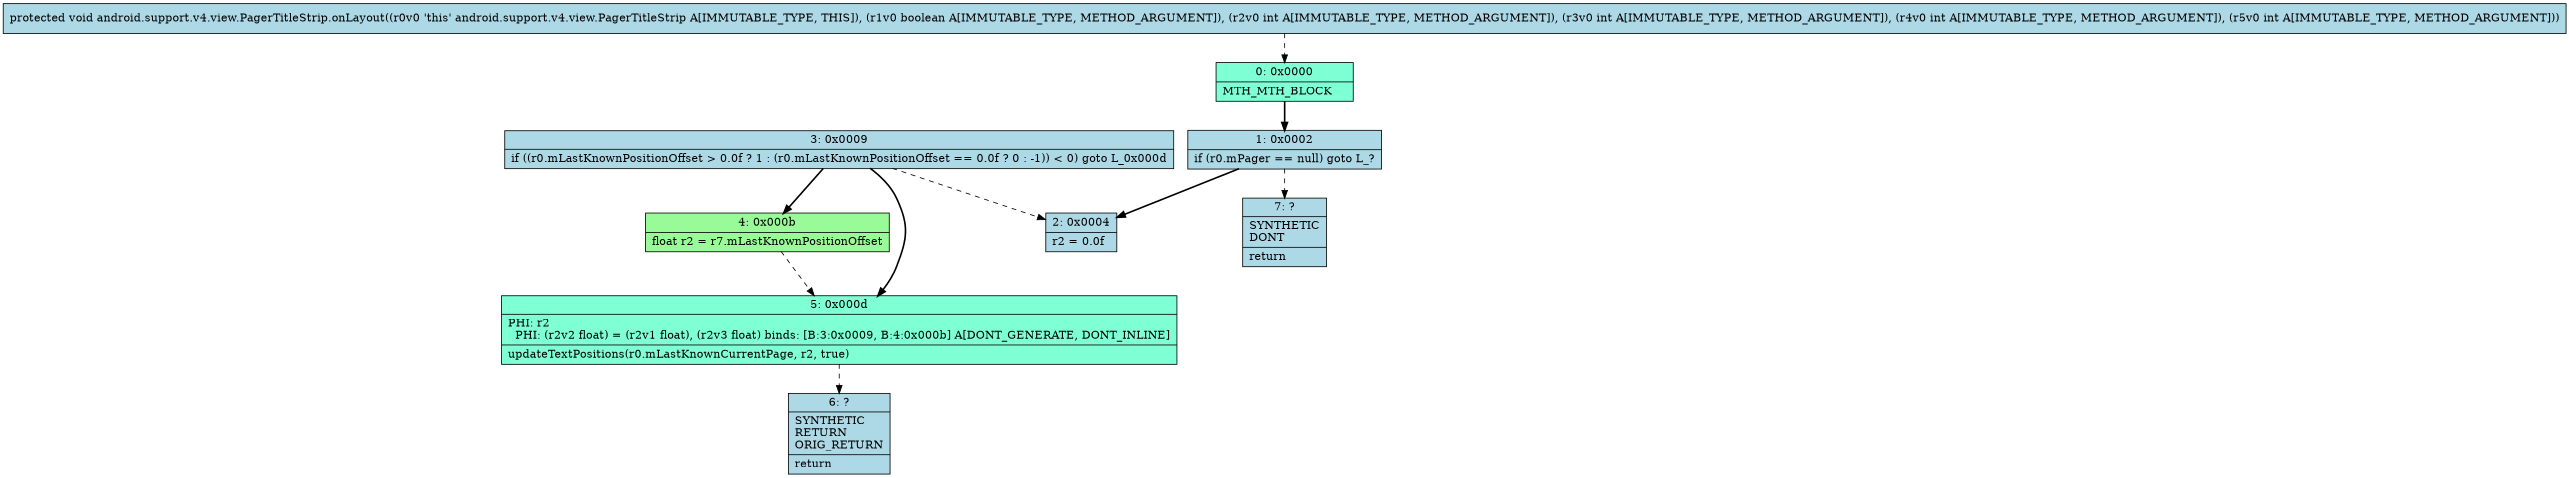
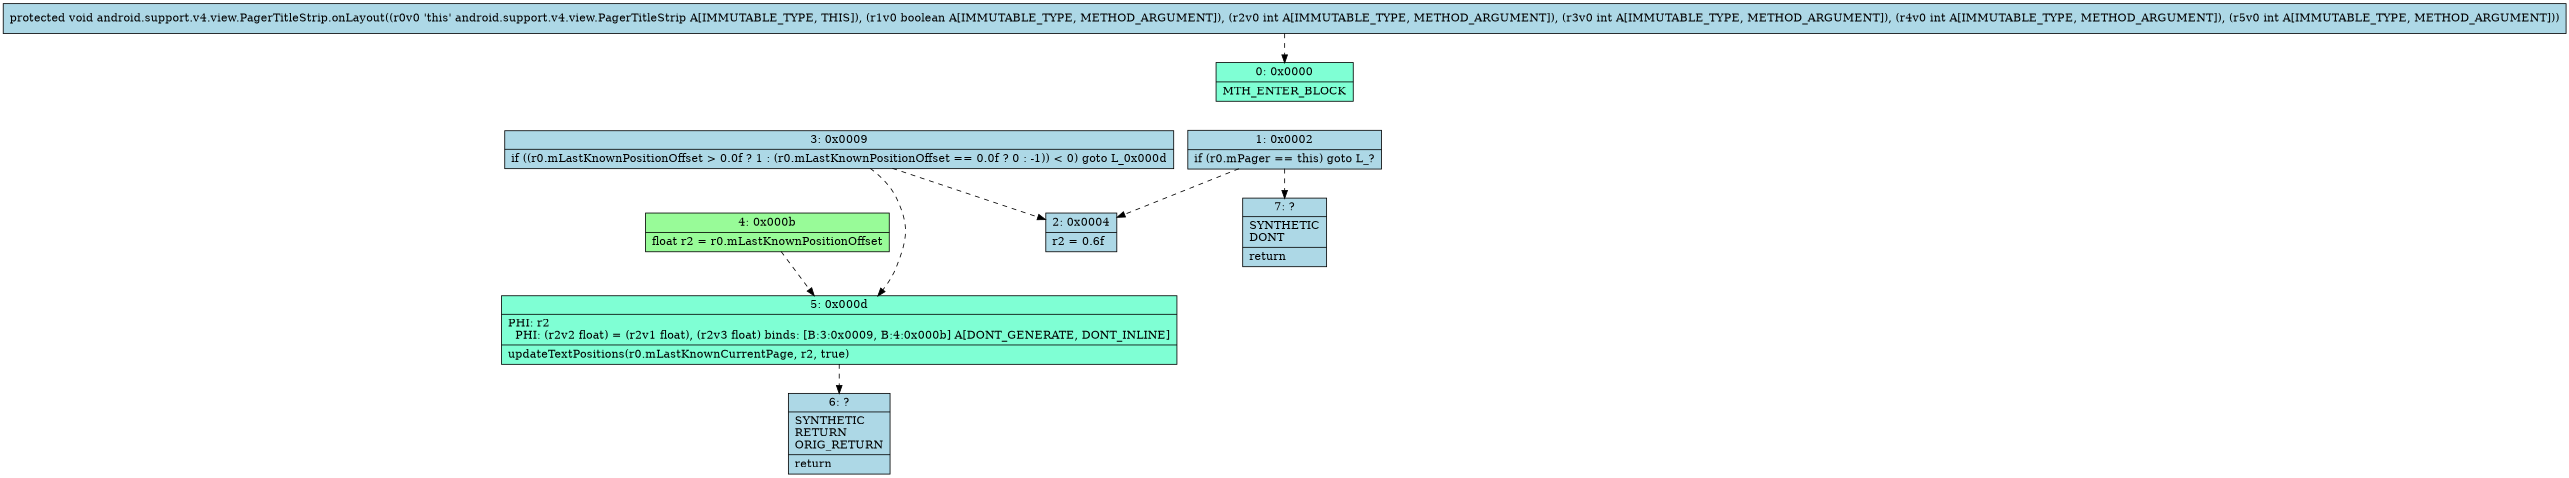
(1277, 91) -> (1285, 91)
(1285, 112) -> none
(1285, 159) -> (1285, 159)
(806, 188) -> none
(1182, 192) -> (1182, 192)
(905, 226) -> (905, 226)
(767, 242) -> (767, 242)
(1078, 242) -> (1078, 242)
